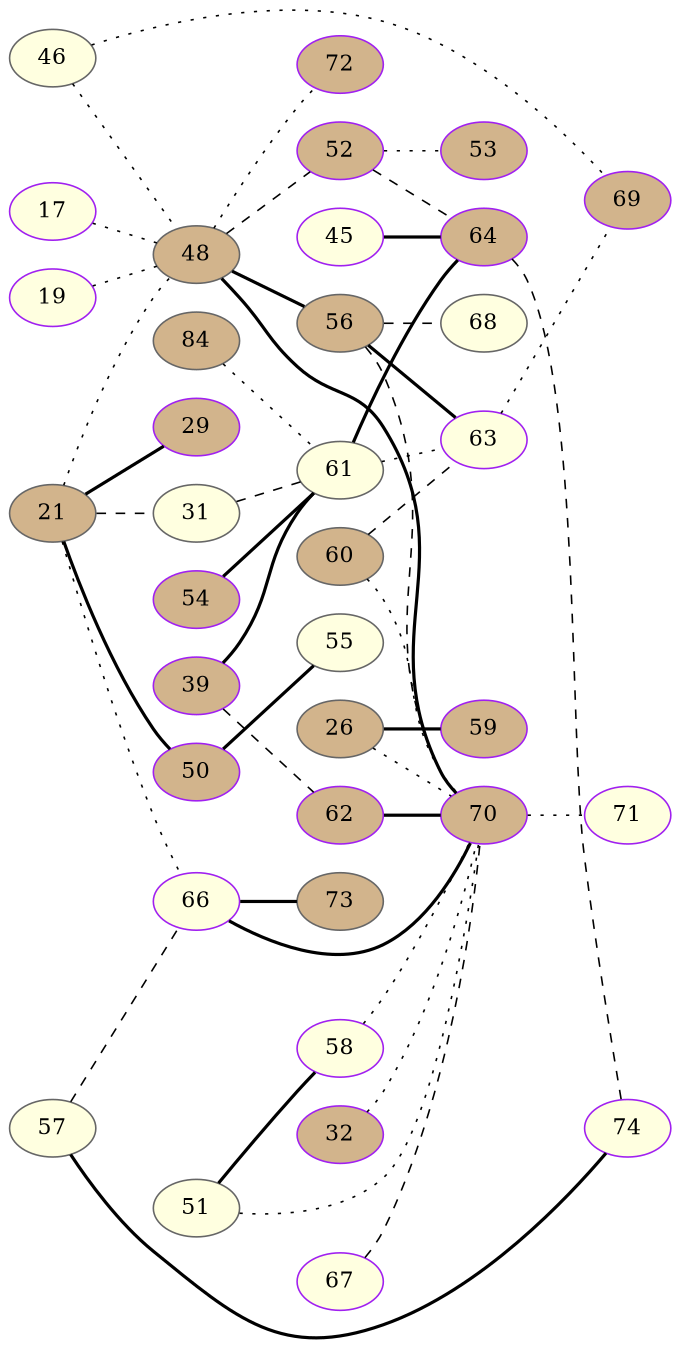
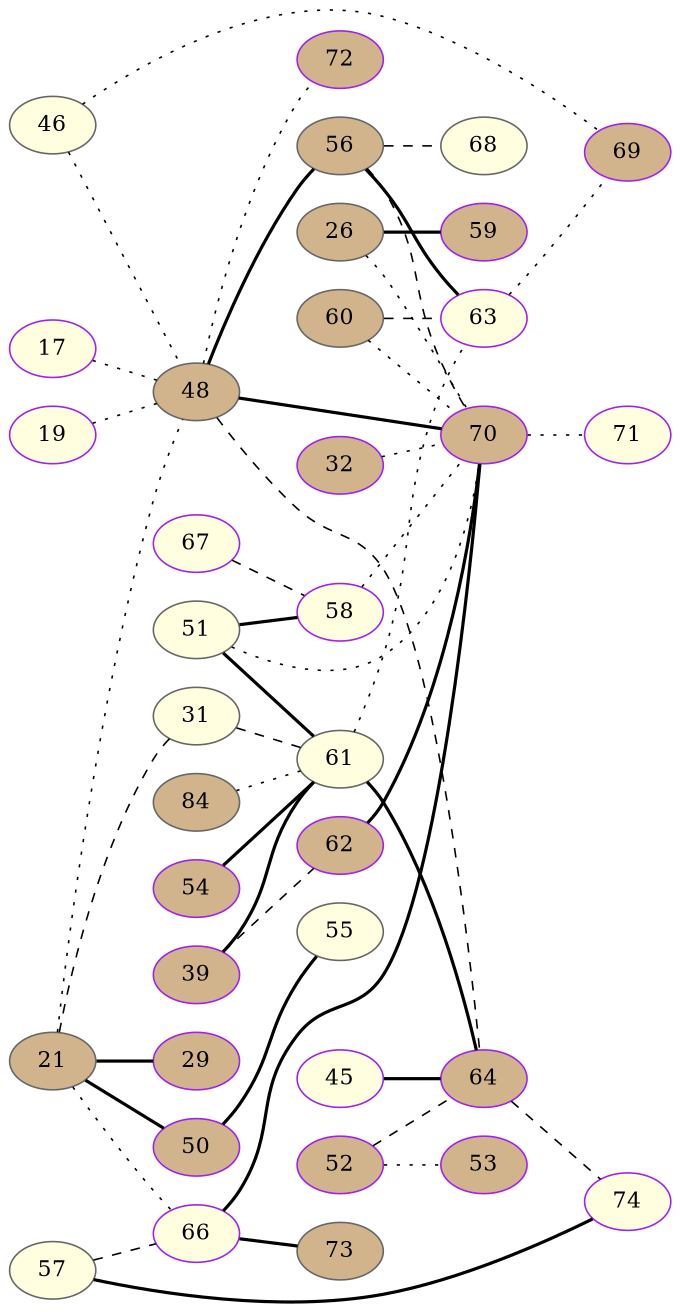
(268, 203) -> (422, 676)
none -> (268, 695)
(423, 1130) -> (268, 578)
